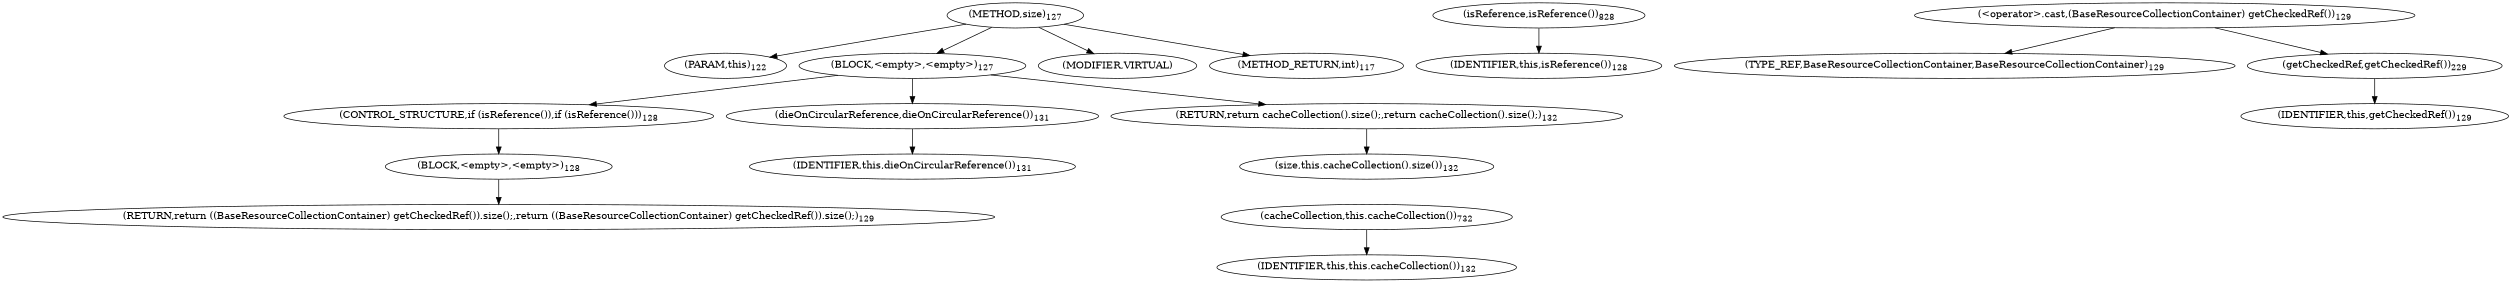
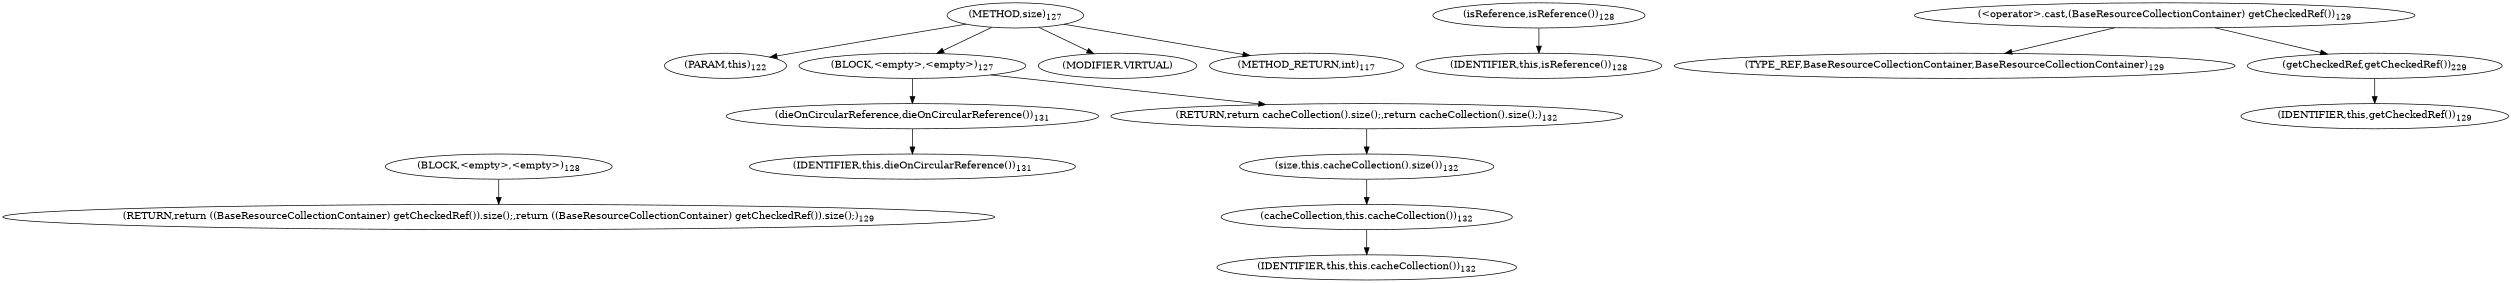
(1607, 14) -> (1607, 14)
(499, 116) -> none
none -> (1367, 188)
(1465, 216) -> (1465, 216)
